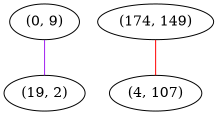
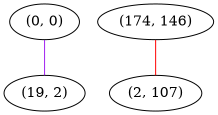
(45, 22) -> (45, 22)
(156, 22) -> (156, 22)
(156, 93) -> (156, 93)
